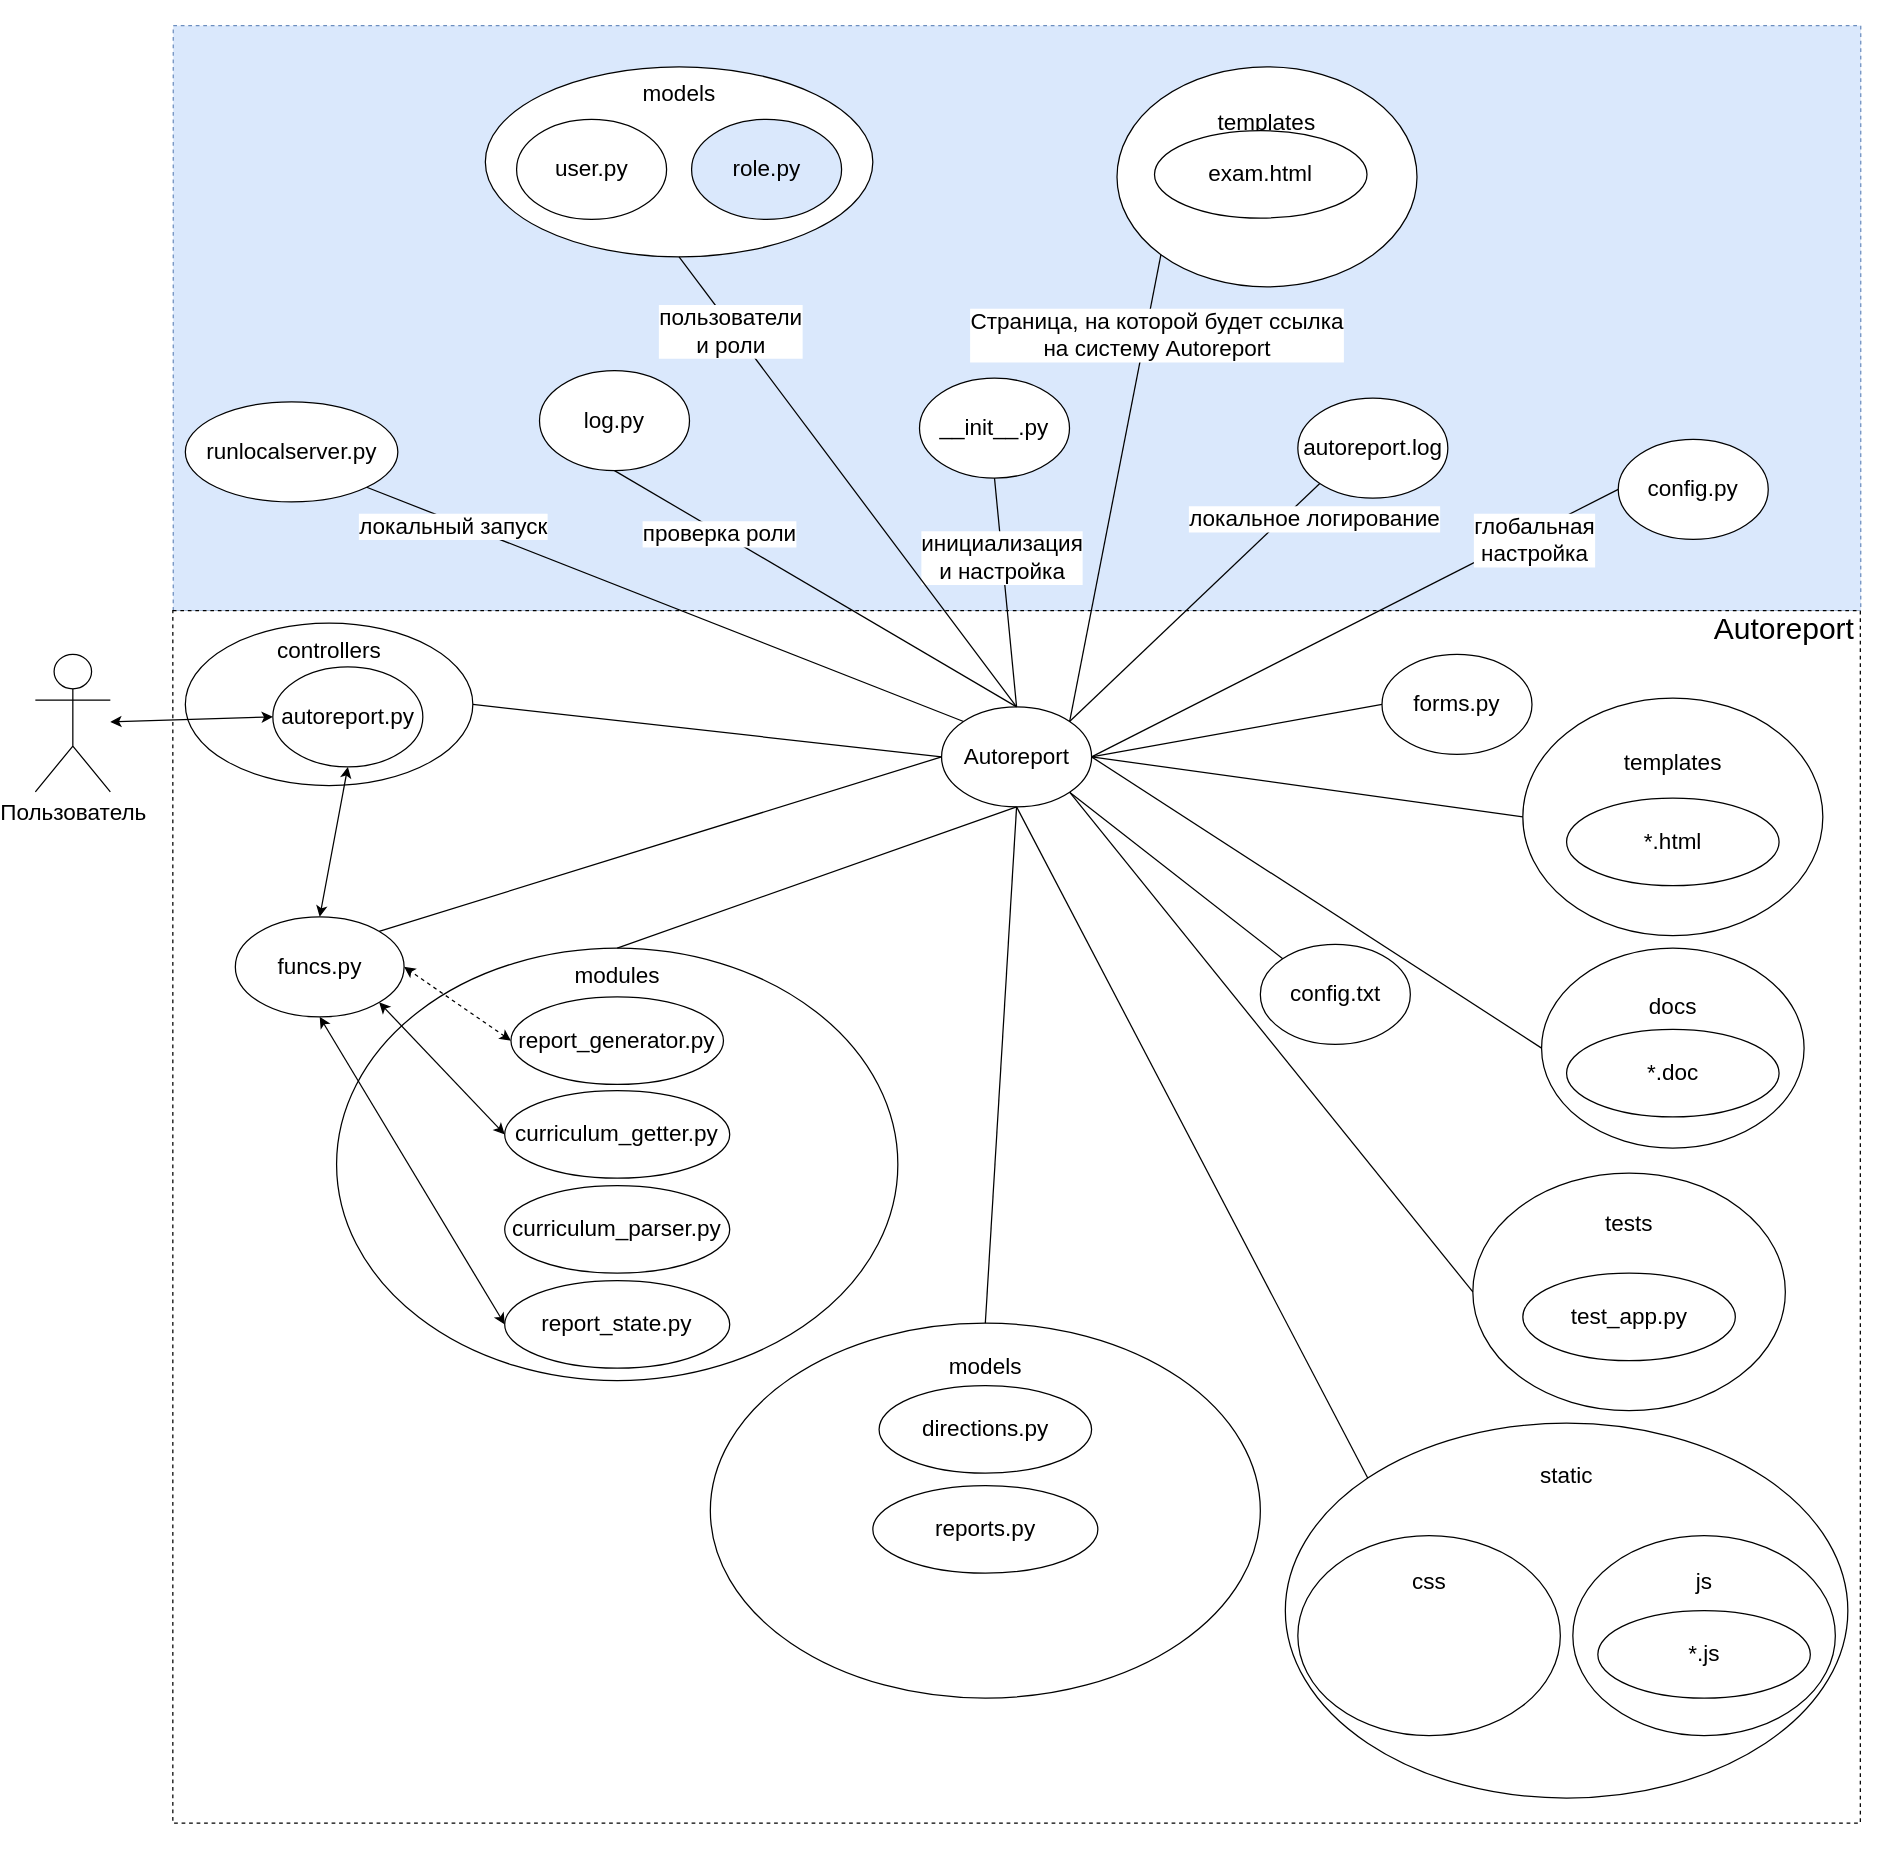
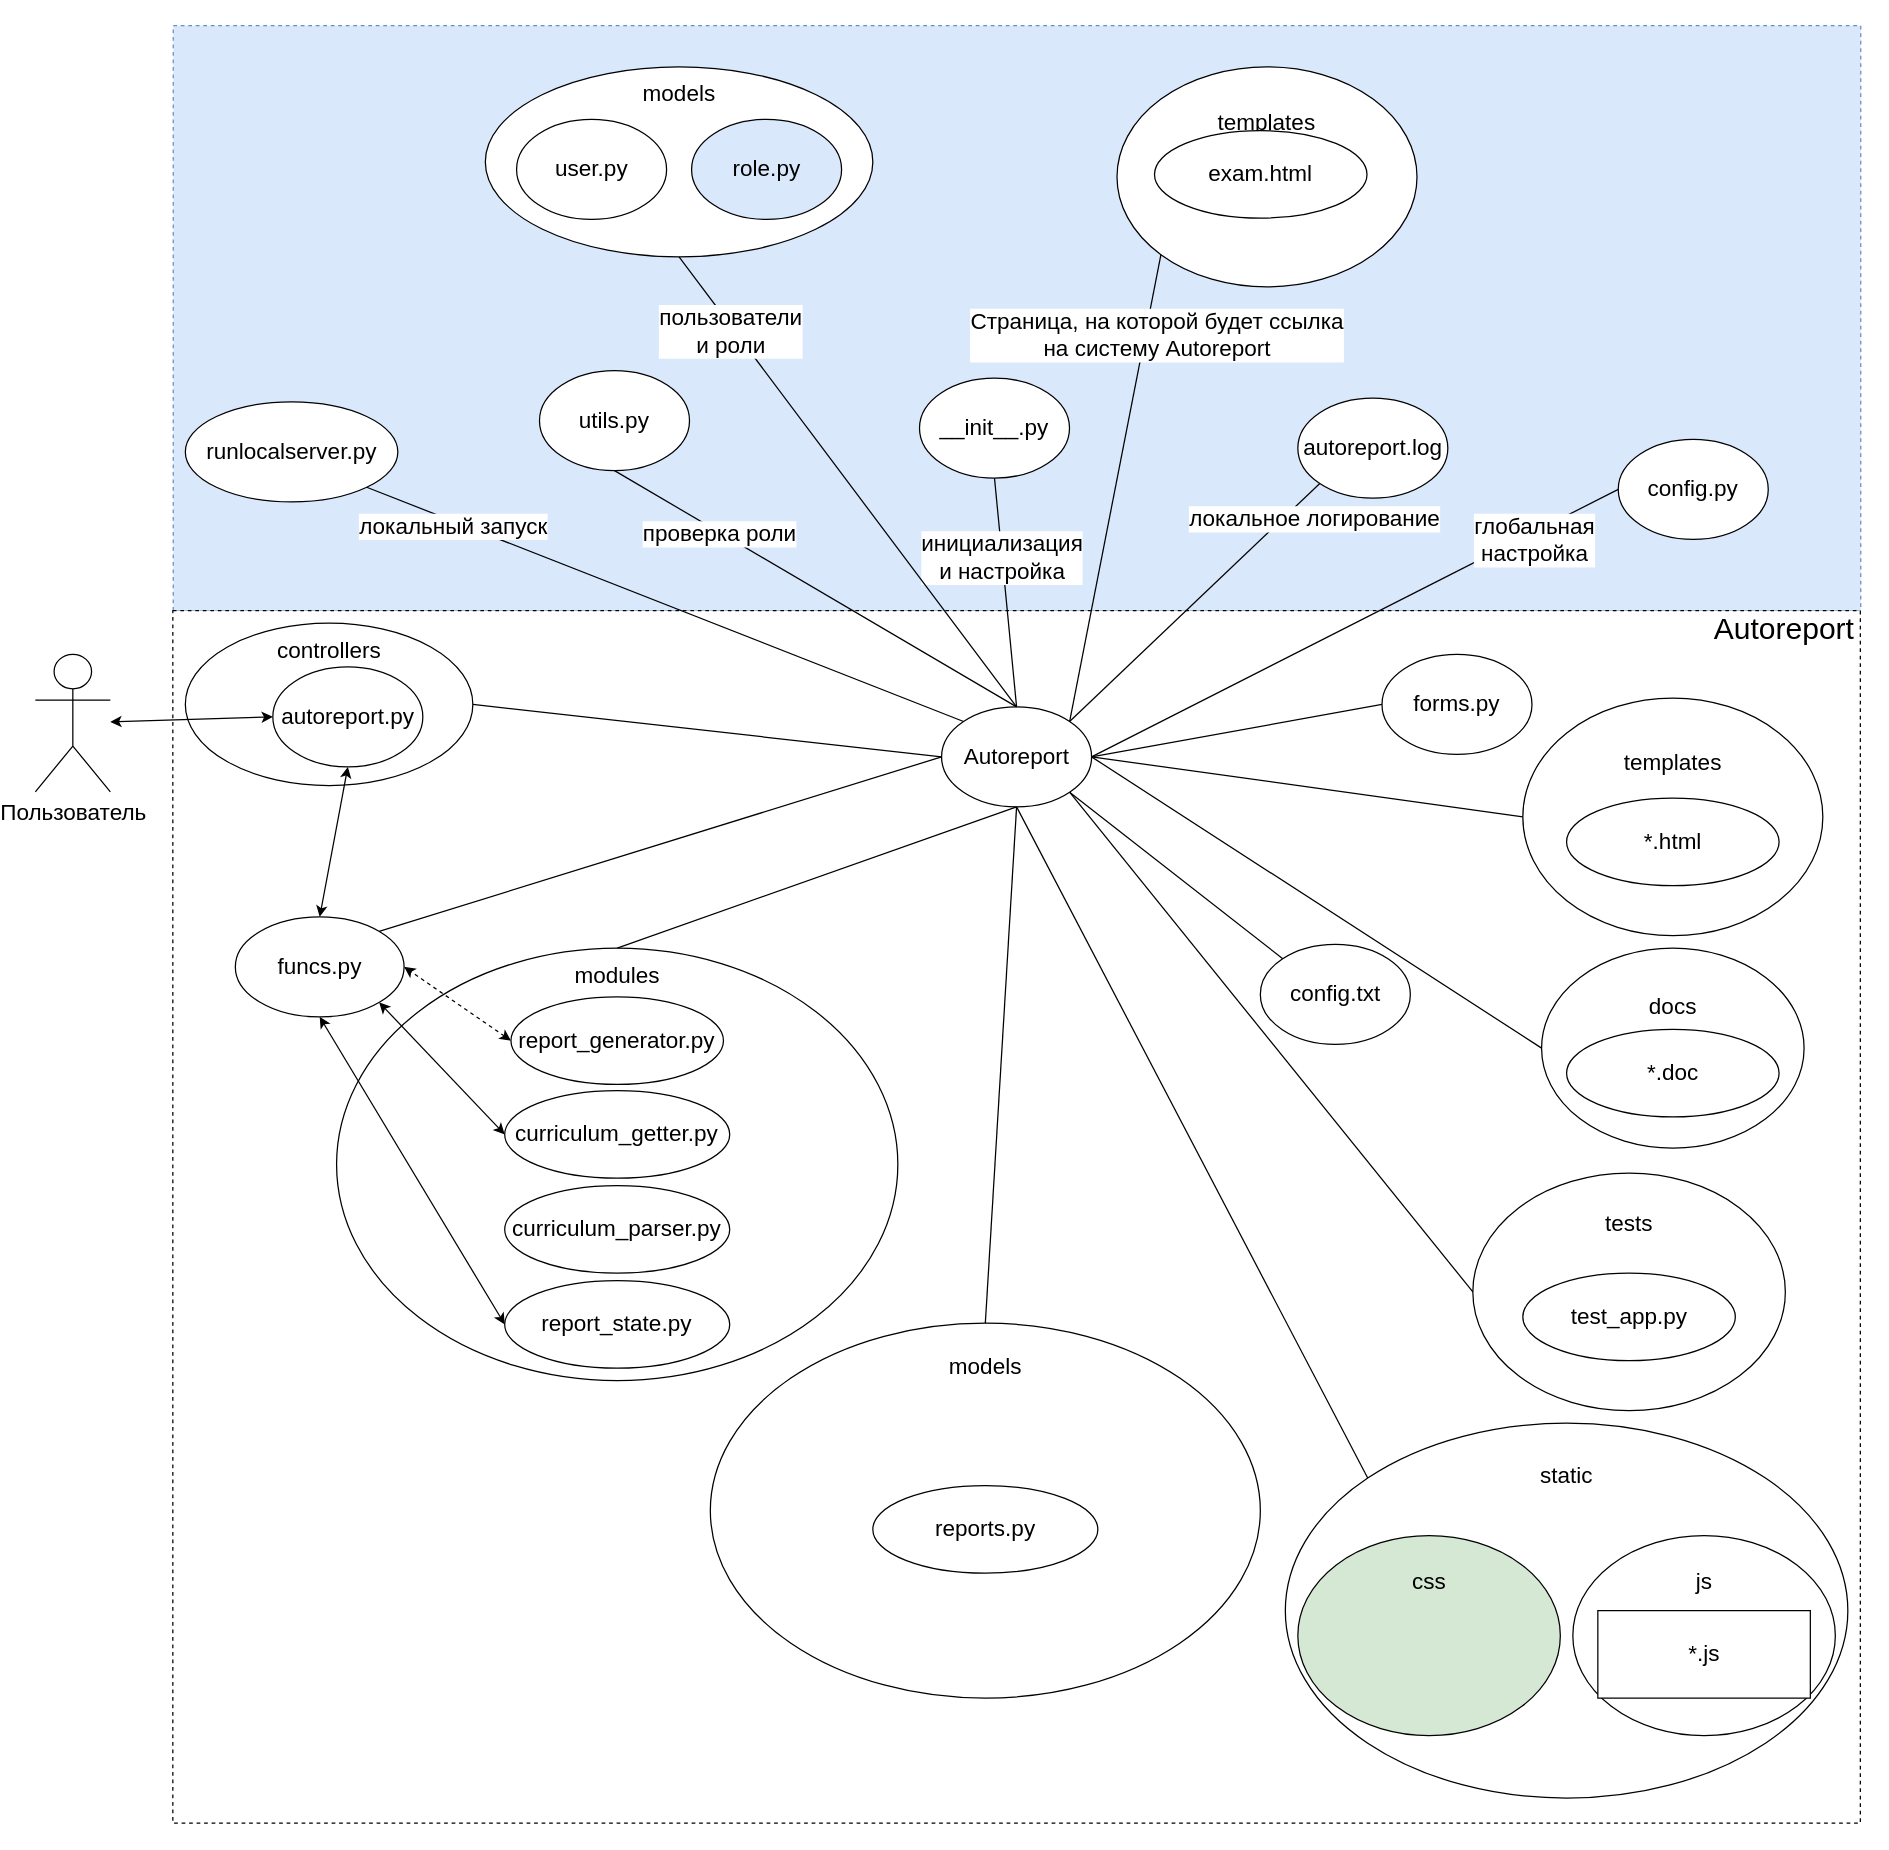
(614, 421) -> (614, 421)
(985, 1429) -> none
(1429, 1636) -> (1429, 1636)
(1704, 1654) -> (1704, 1654)
